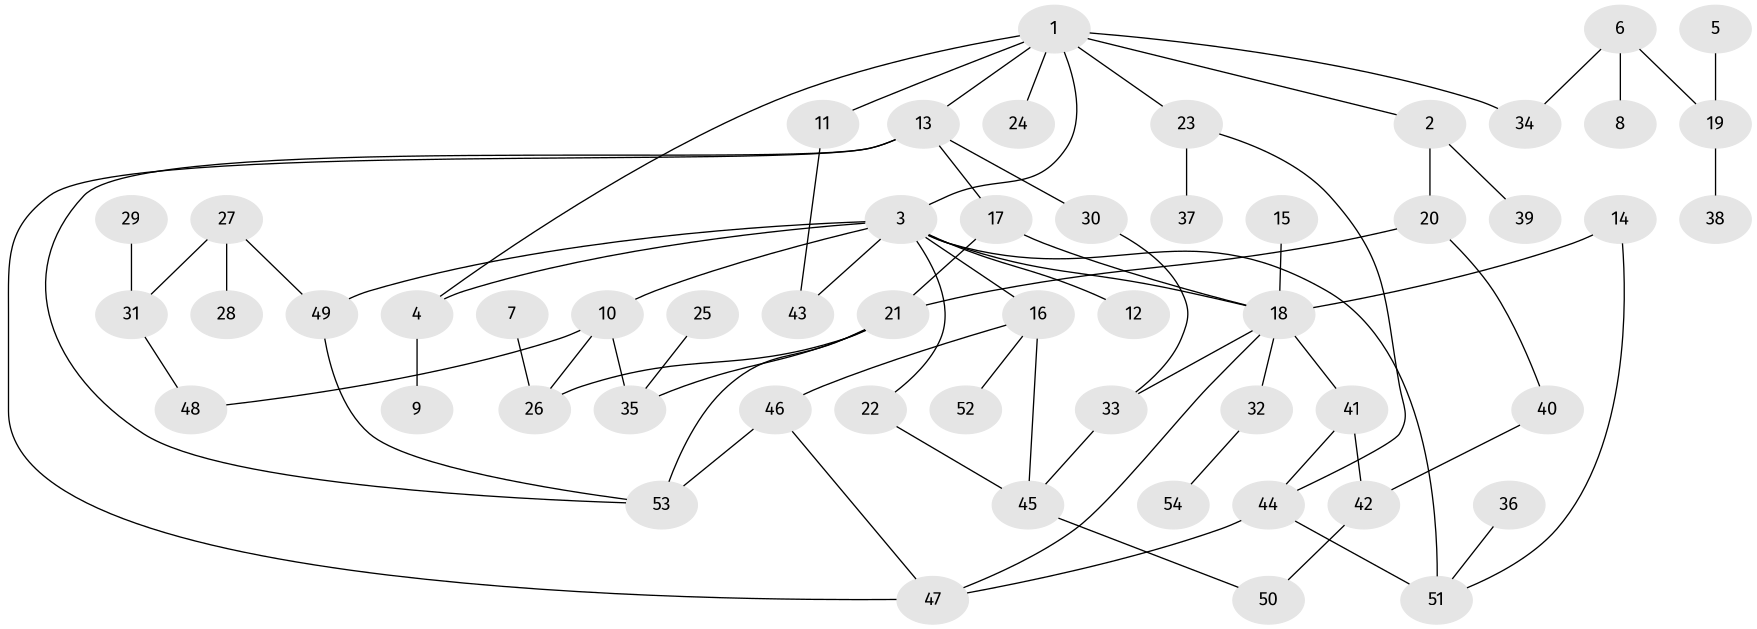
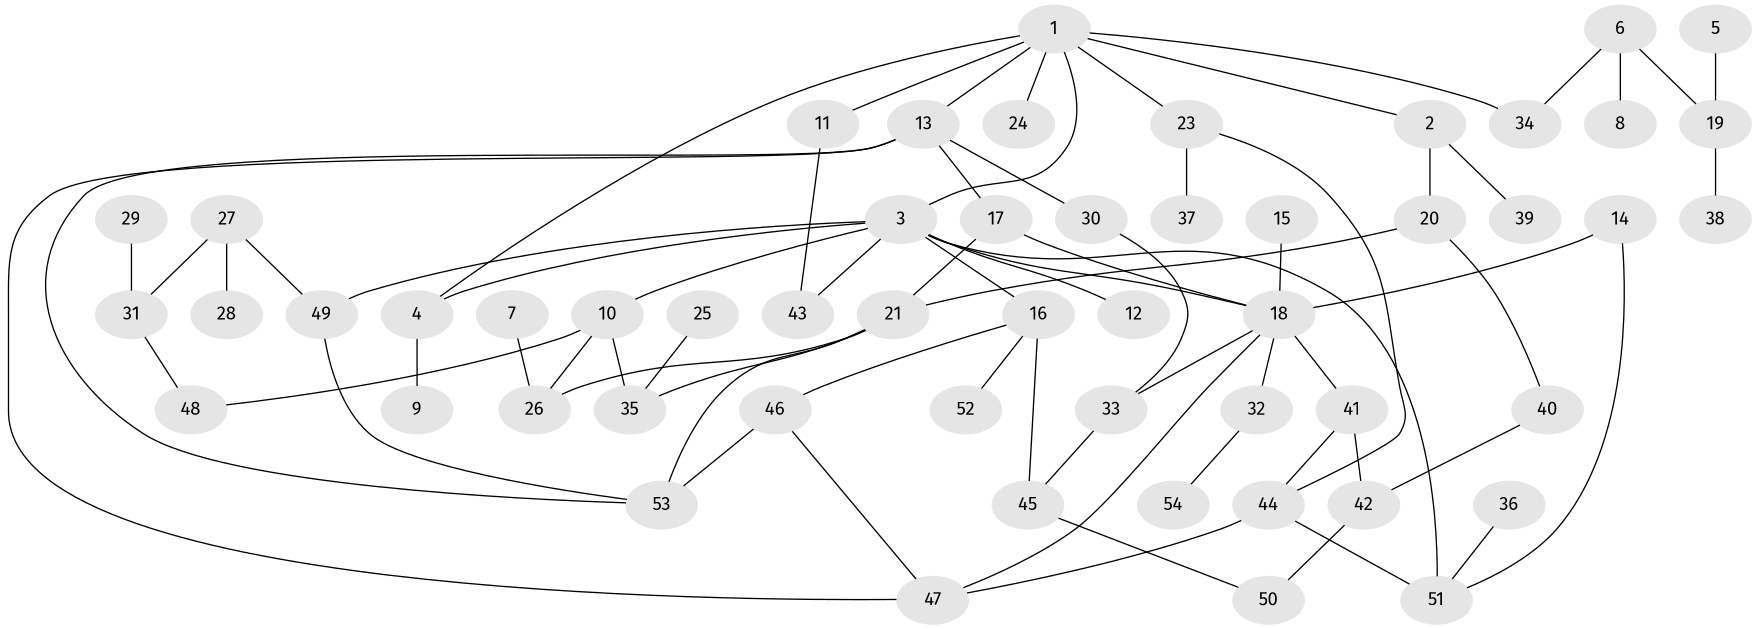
(871, 410) -> none
